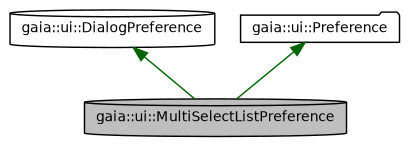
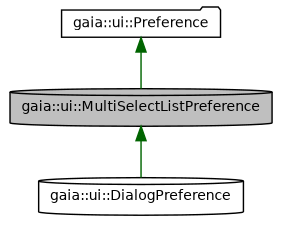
(170, 78) -> (141, 159)
